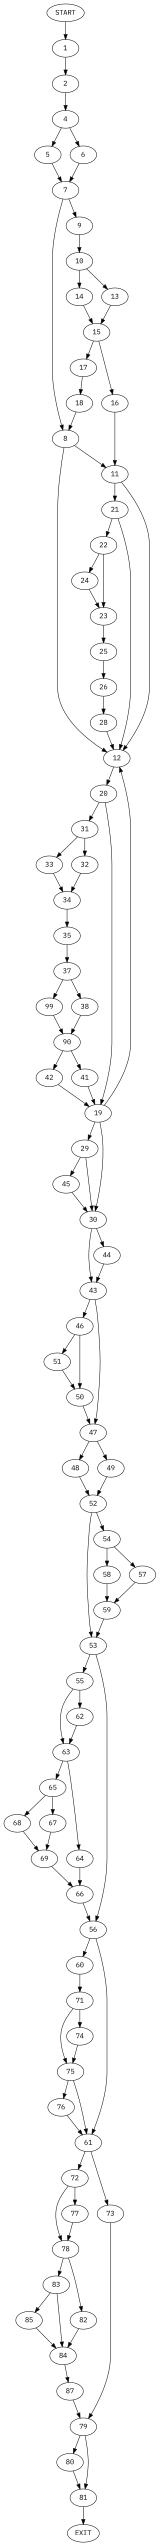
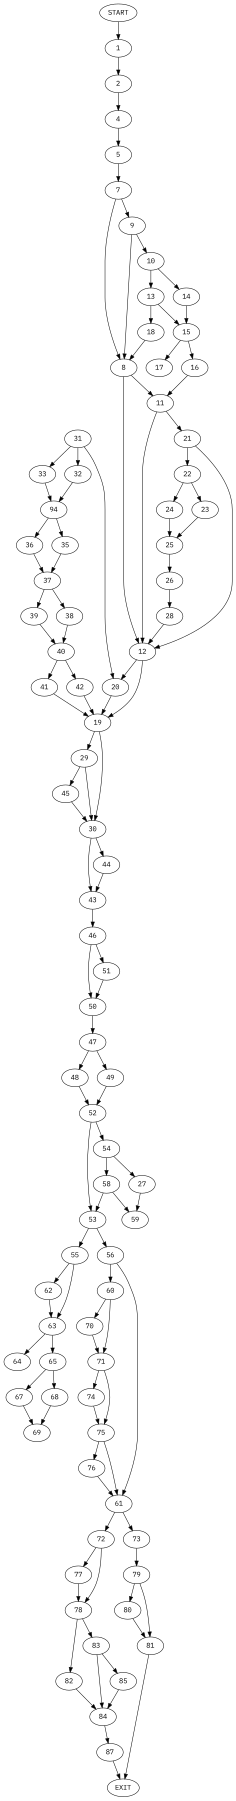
(83, 155) -> none
none -> (128, 294)
(82, 383) -> (151, 312)
none -> (30, 545)
(93, 596) -> (170, 525)
(95, 809) -> (105, 558)
(67, 900) -> (54, 510)
(131, 941) -> (135, 692)
(49, 1007) -> (34, 616)
(67, 1042) -> (61, 652)
none -> (90, 1326)
(100, 1359) -> none
(142, 1575) -> (142, 1184)
(101, 1626) -> (101, 1200)
(80, 1894) -> none
(76, 2407) -> (116, 1768)
